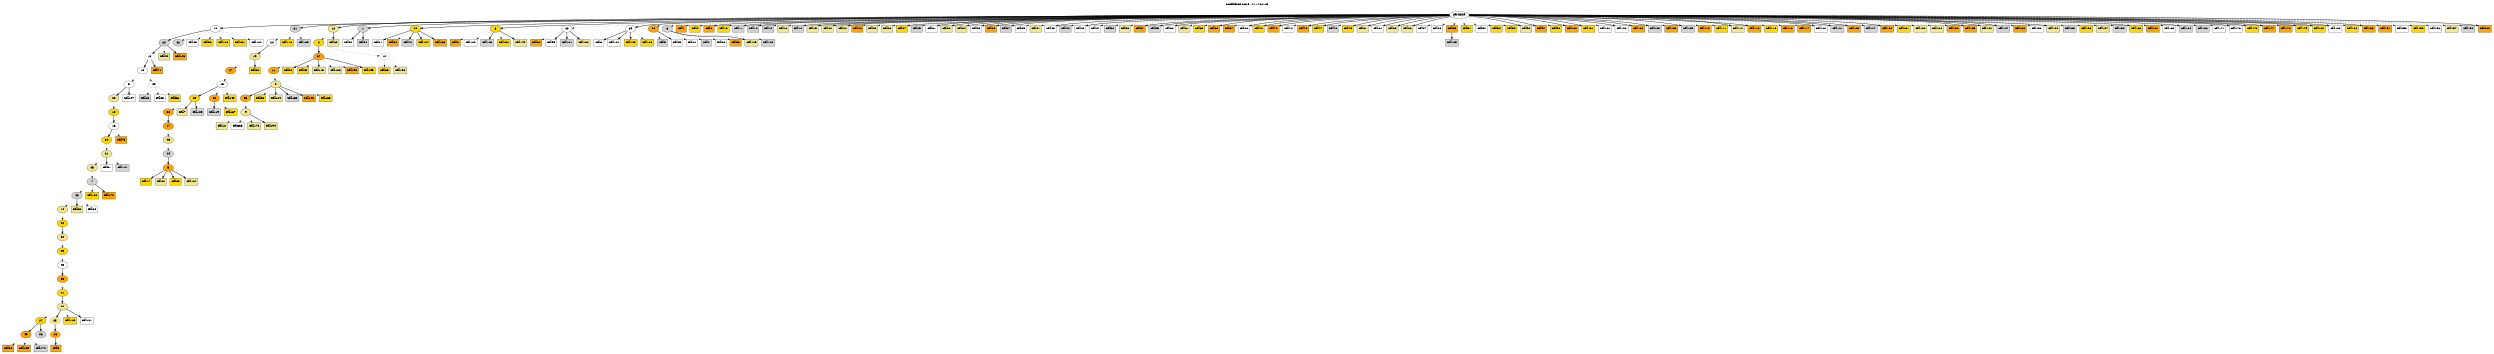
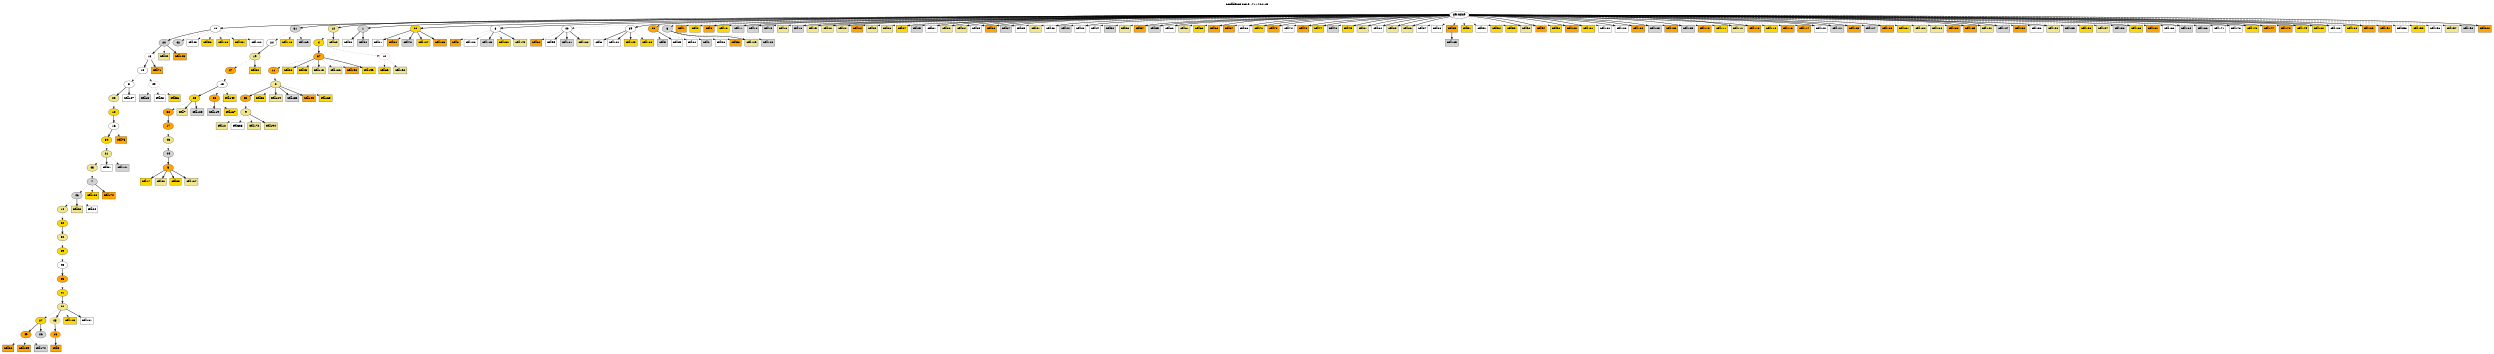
(495, 29) -> (495, 29)
(1541, 29) -> (1541, 29)
